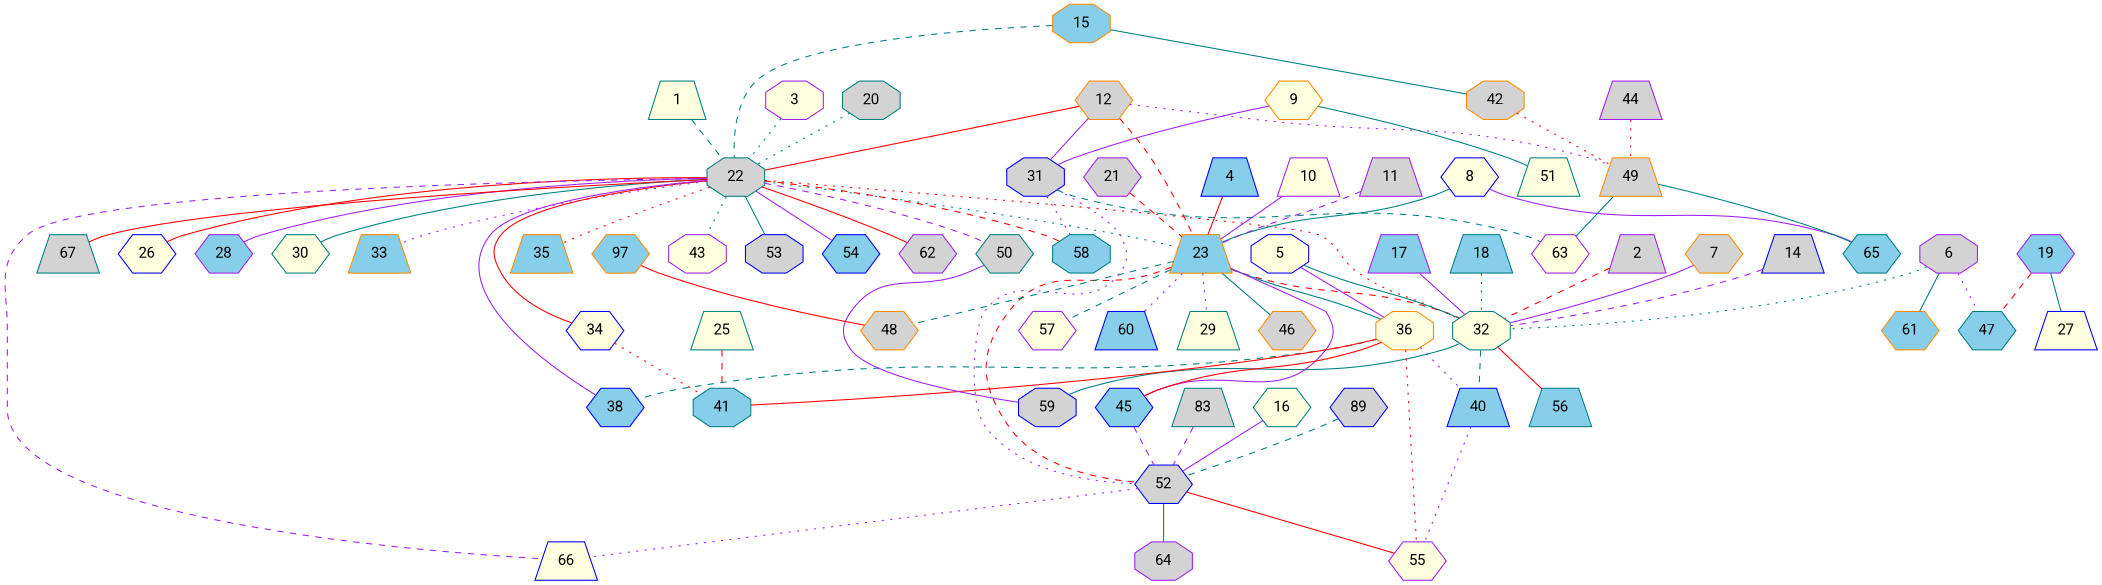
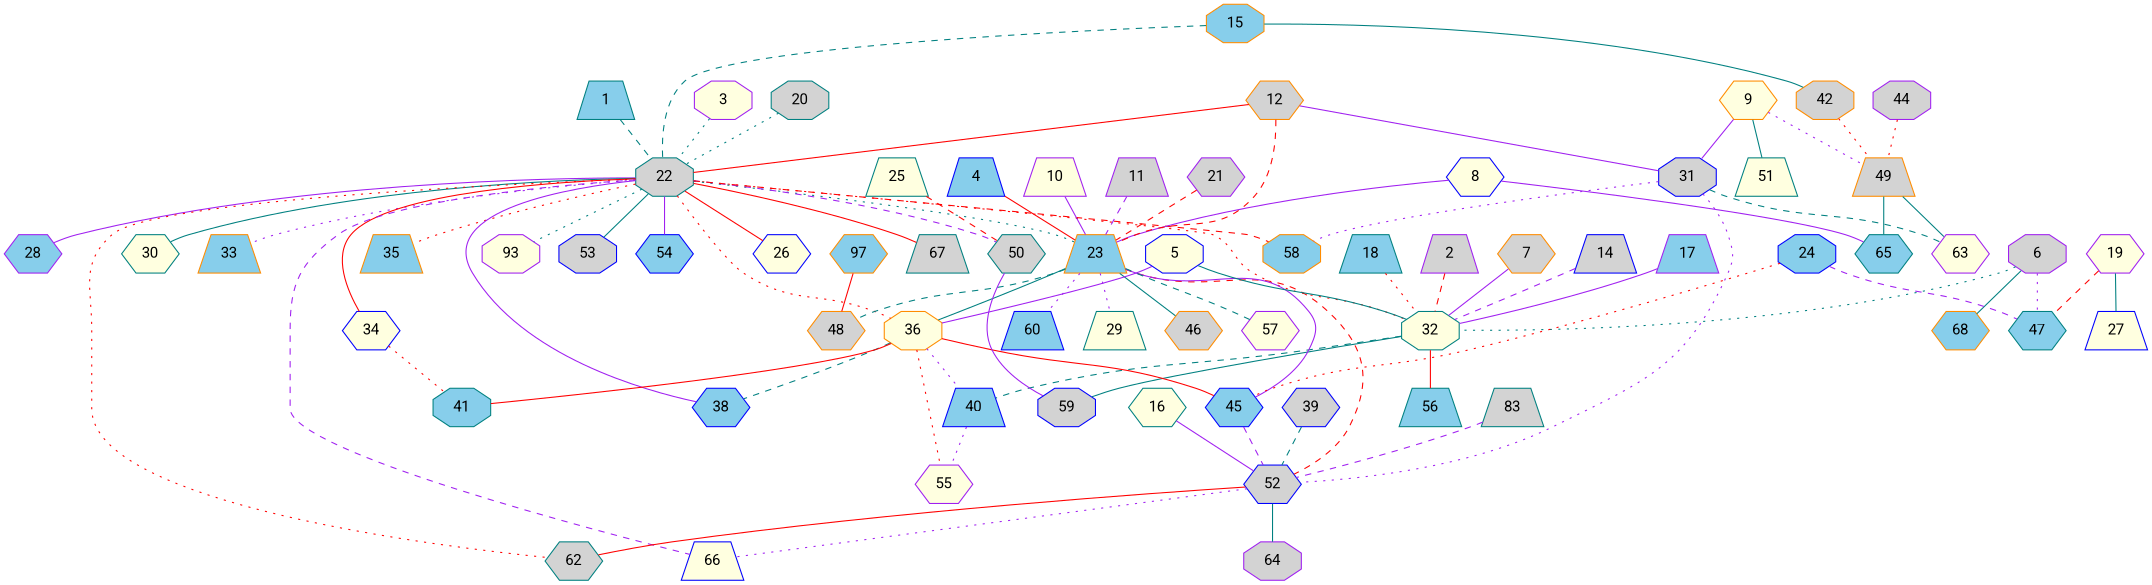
(677, 100) -> (606, 100)
(1631, 100) -> (1902, 100)
(1371, 128) -> (1815, 138)
(1394, 207) -> (1281, 202)
(835, 213) -> (91, 303)
(697, 254) -> (511, 254)
(928, 254) -> (574, 561)
(1081, 254) -> (1292, 254)
none -> (1807, 254)
(2046, 254) -> (2115, 254)
none -> (767, 286)
(1357, 293) -> none
(1910, 331) -> (1961, 331)
(722, 369) -> (971, 224)
(1359, 407) -> (1311, 407)
(1290, 523) -> (921, 513)
